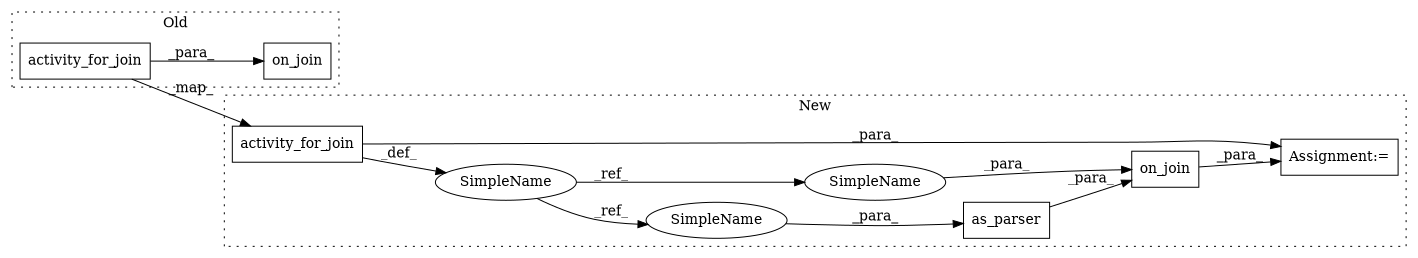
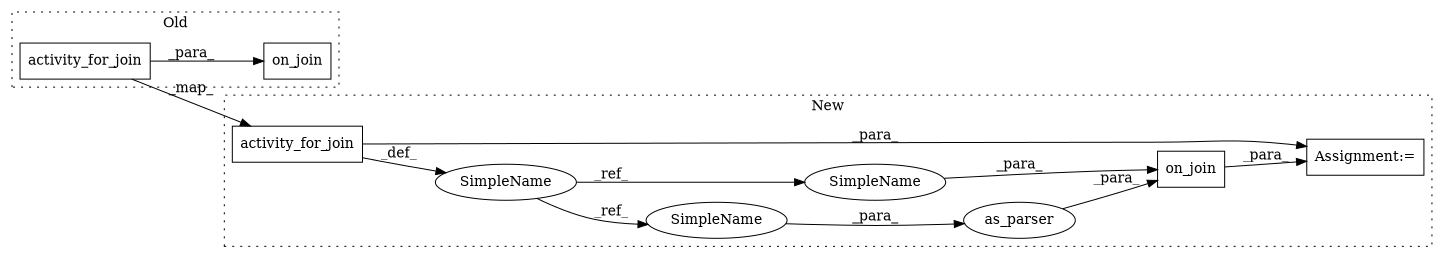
(1007, 220) -> (1020, 220)
